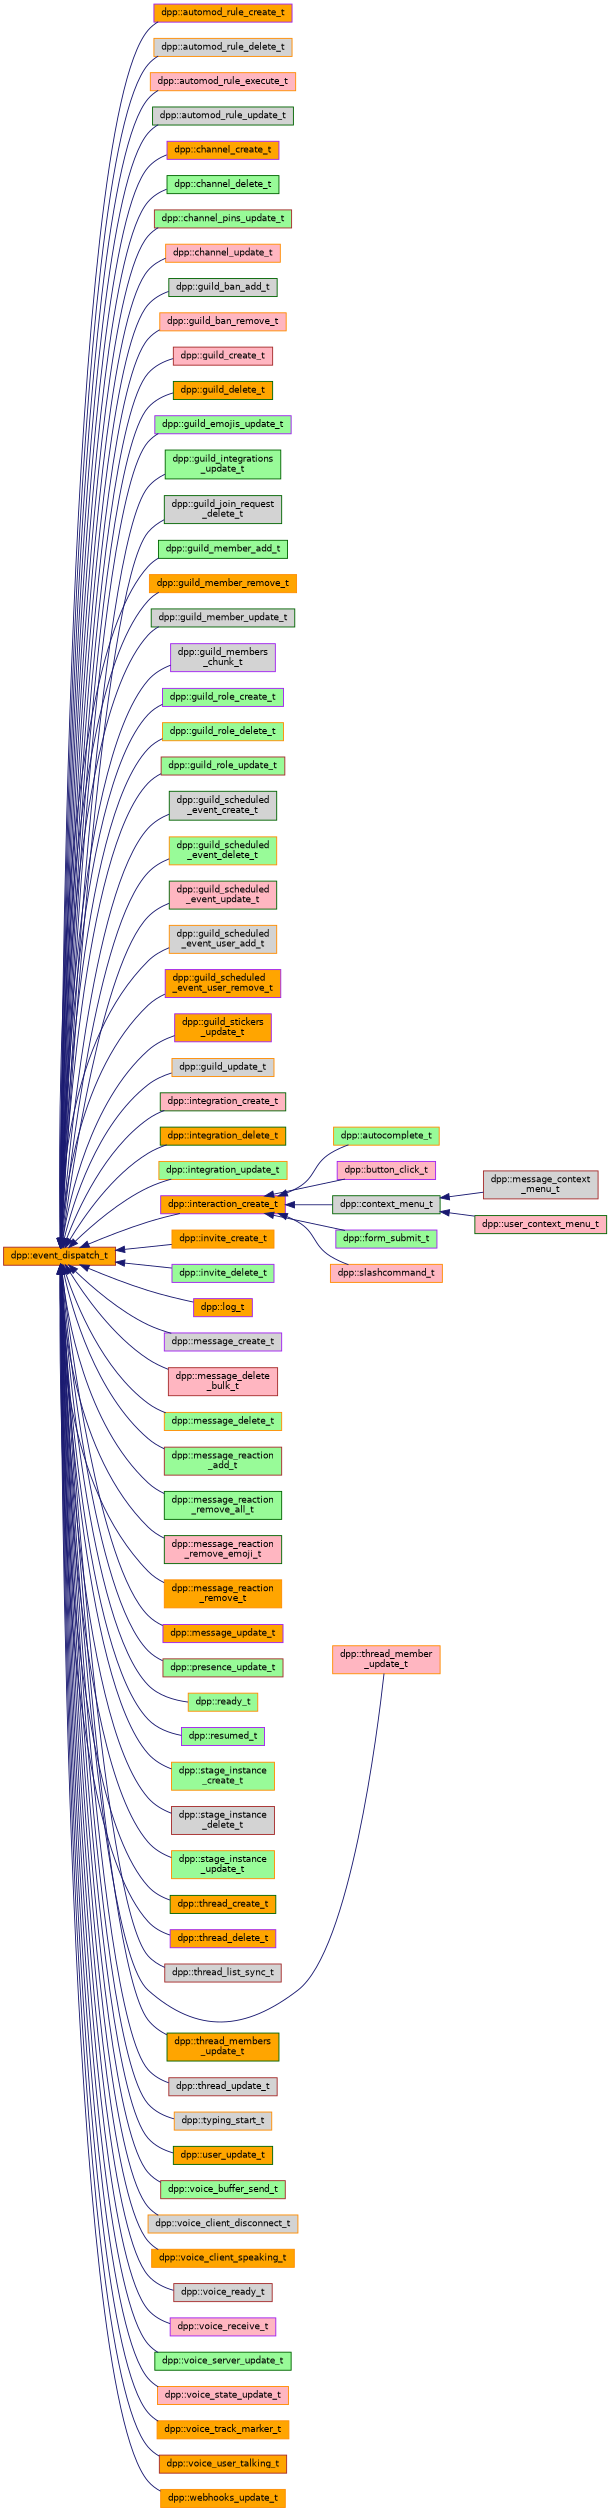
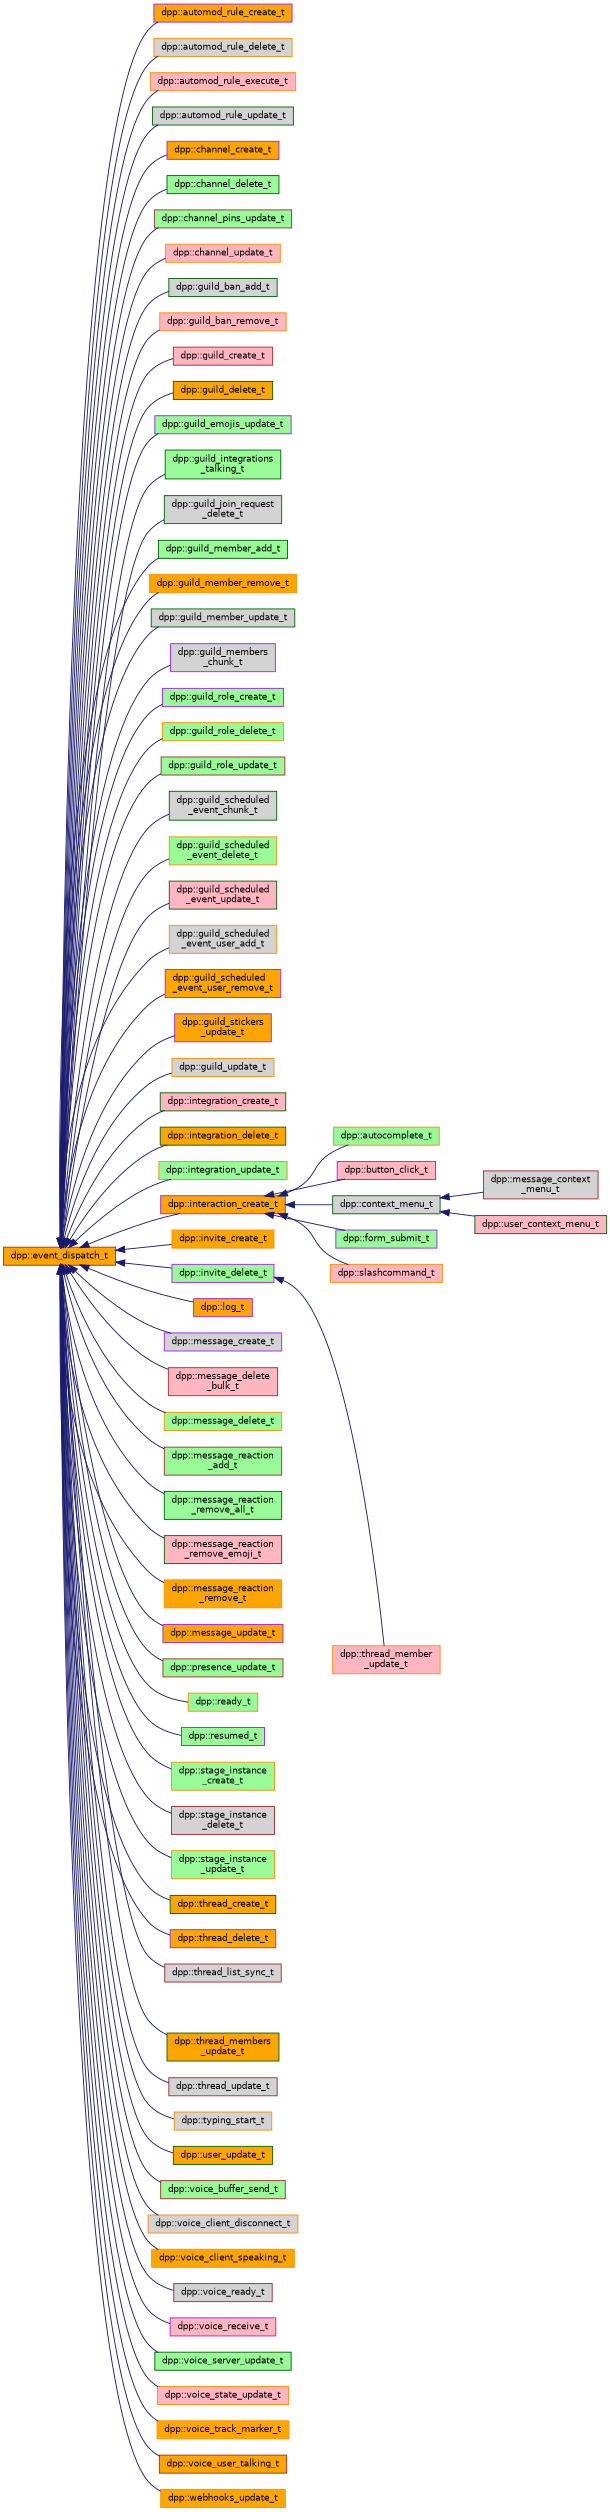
(223, 464) -> (223, 464)
(223, 806) -> (223, 806)
(139, 1971) -> (356, 1455)
